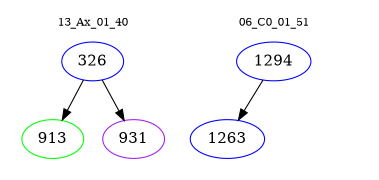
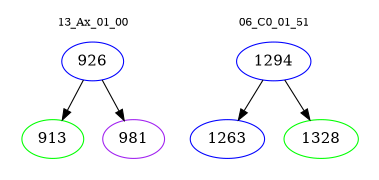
(93, 23) -> (93, 23)
(93, 61) -> (93, 61)
(134, 139) -> (134, 139)
none -> (321, 139)
